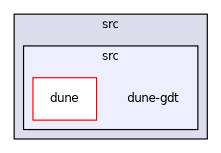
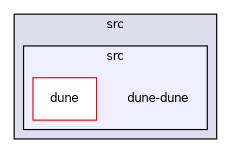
(153, 99) -> (158, 99)
